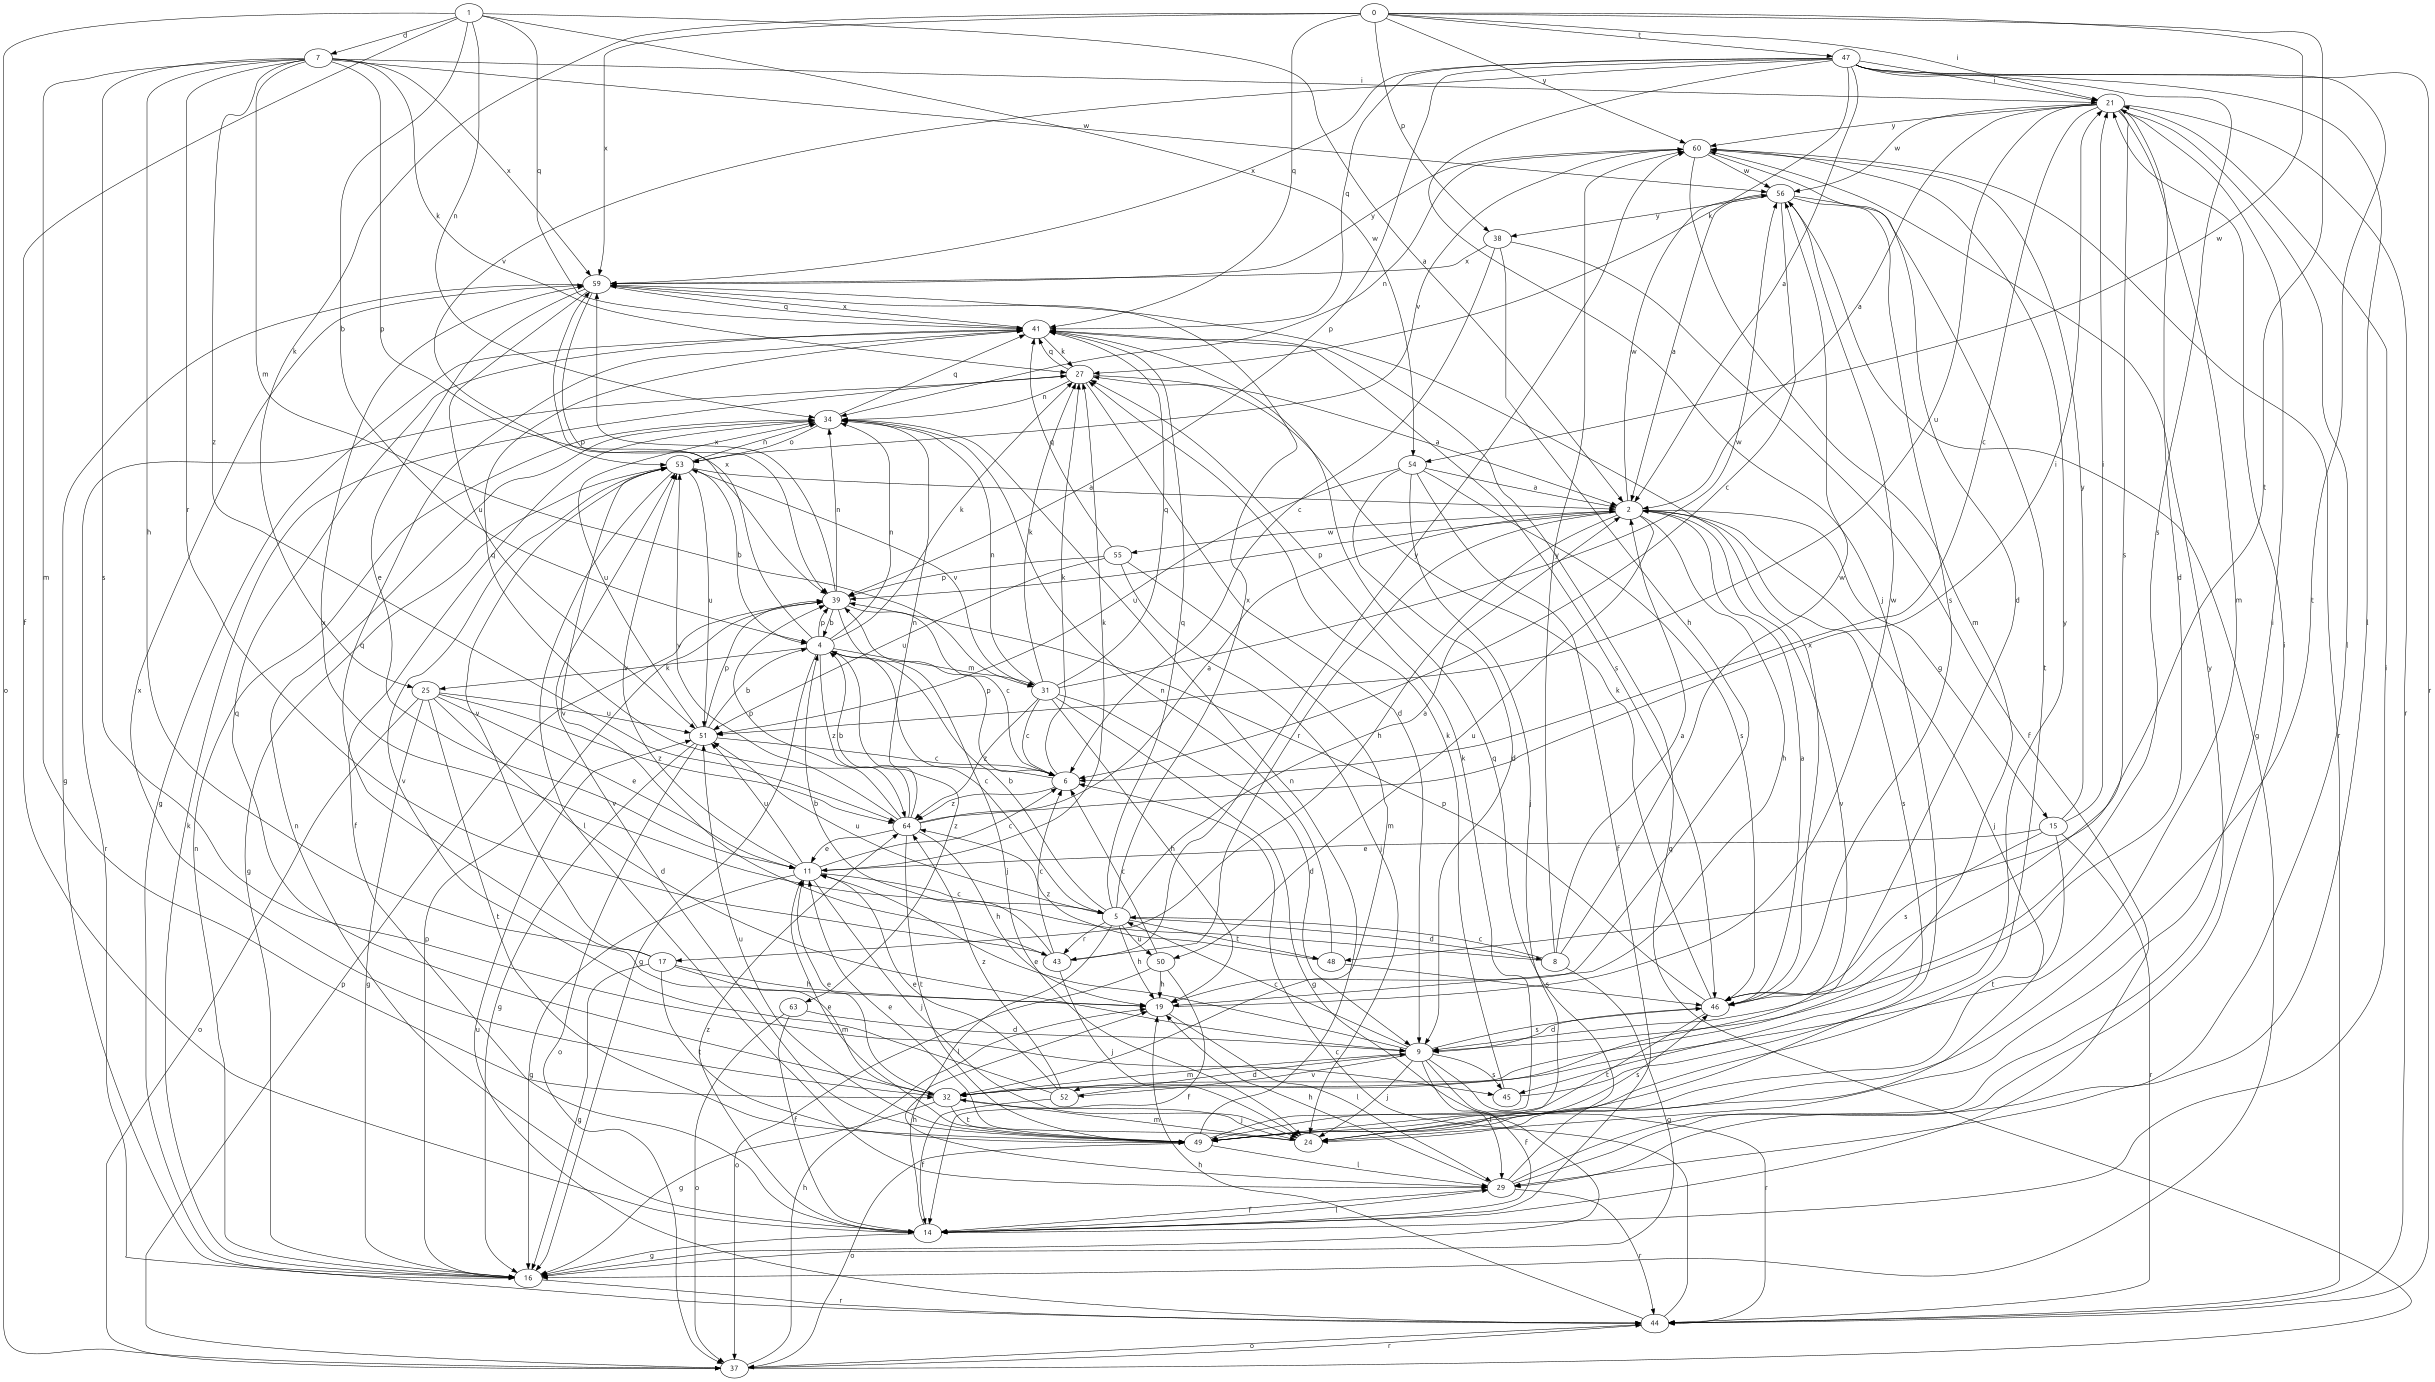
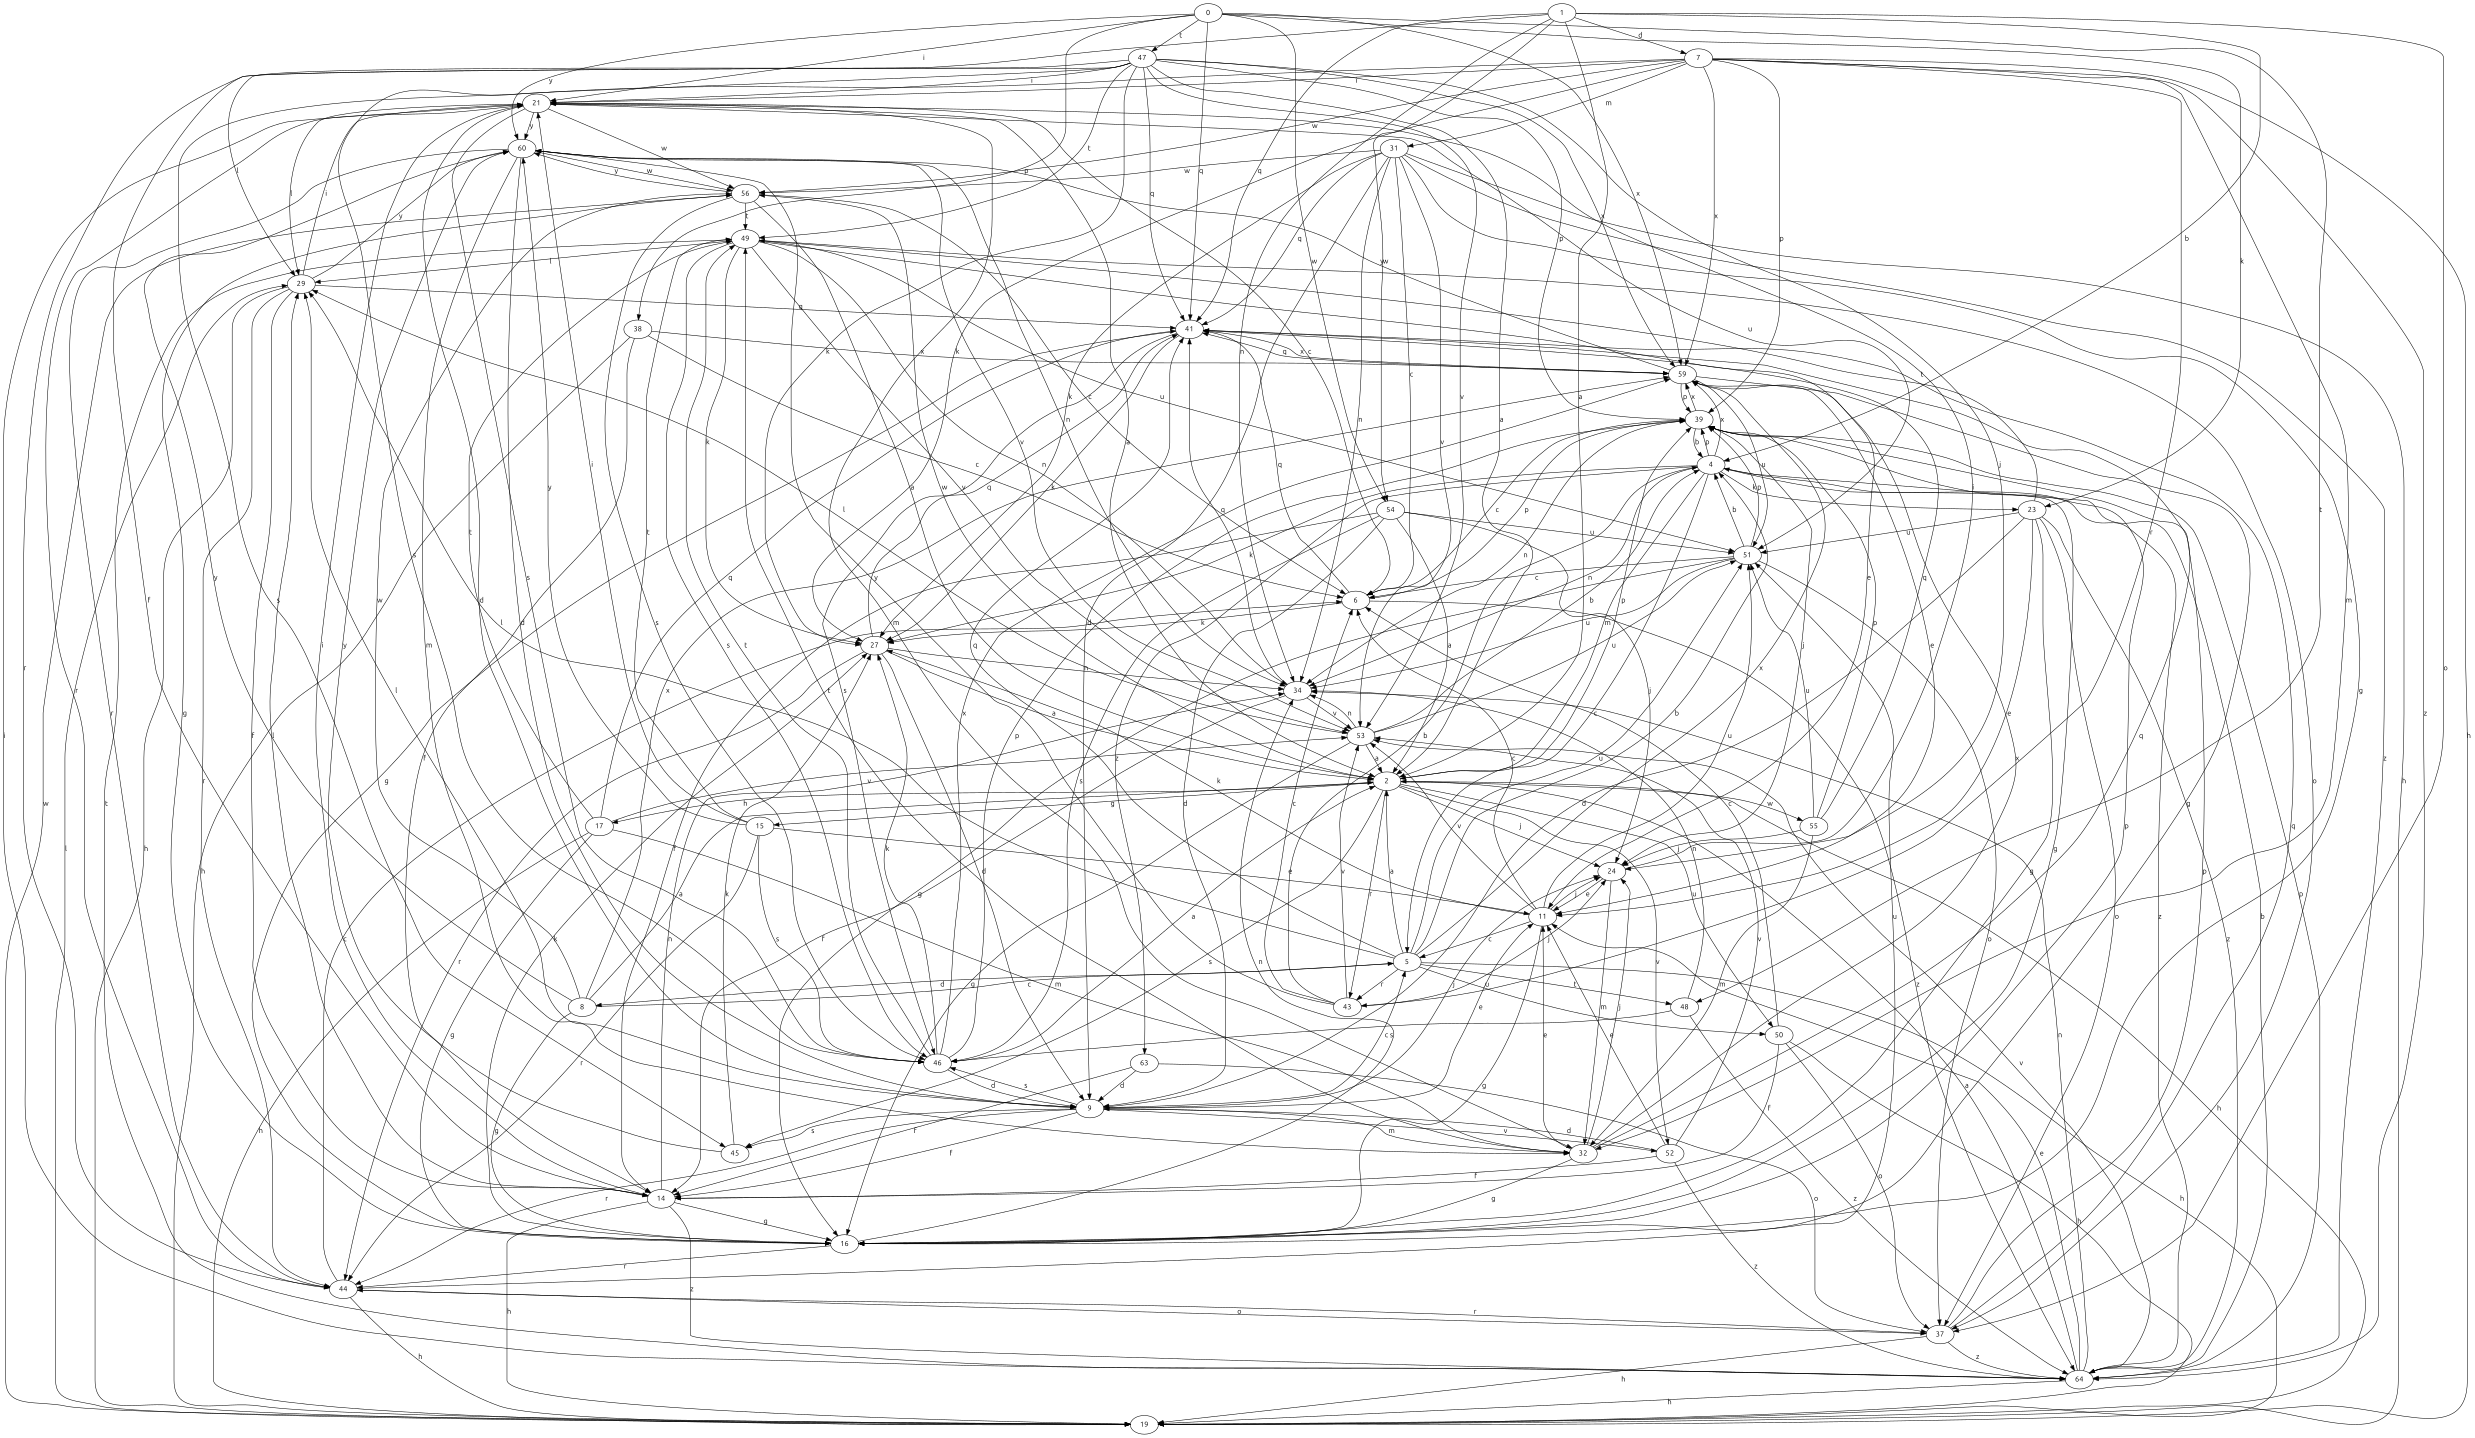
(1642, 216) -> (634, 179)
(792, 442) -> (1335, 713)
(946, 668) -> (1586, 669)
(426, 691) -> (2032, 510)
none -> (2001, 1369)
